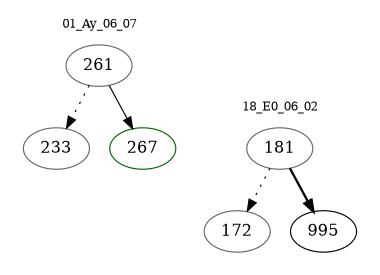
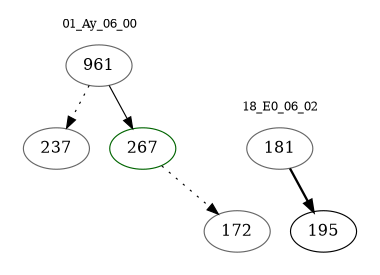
(100, 25) -> (100, 25)
(99, 66) -> (99, 66)
(56, 149) -> (56, 149)
(261, 185) -> (186, 186)
(324, 231) -> (324, 231)
